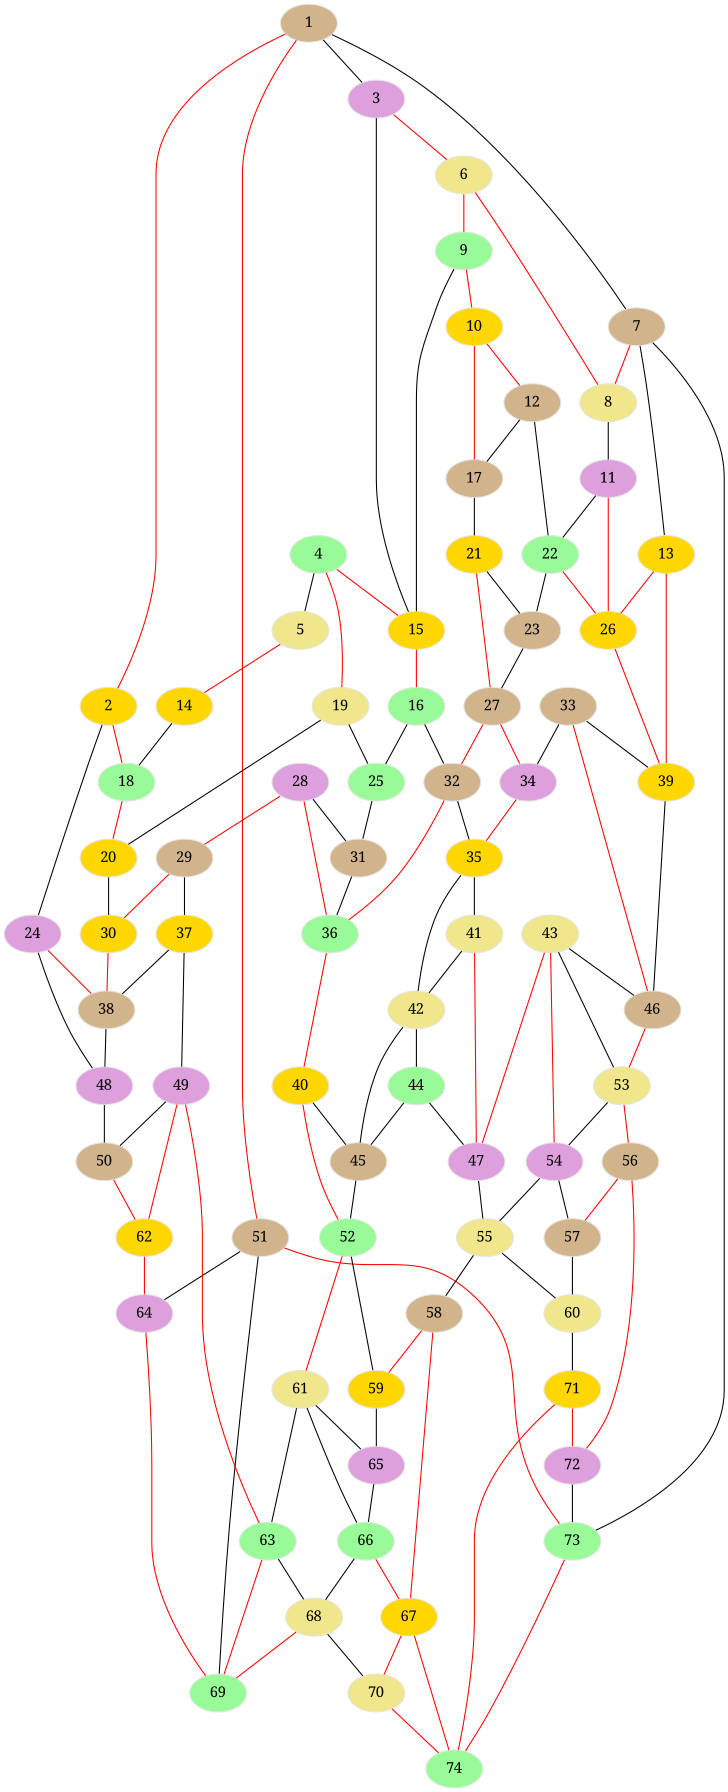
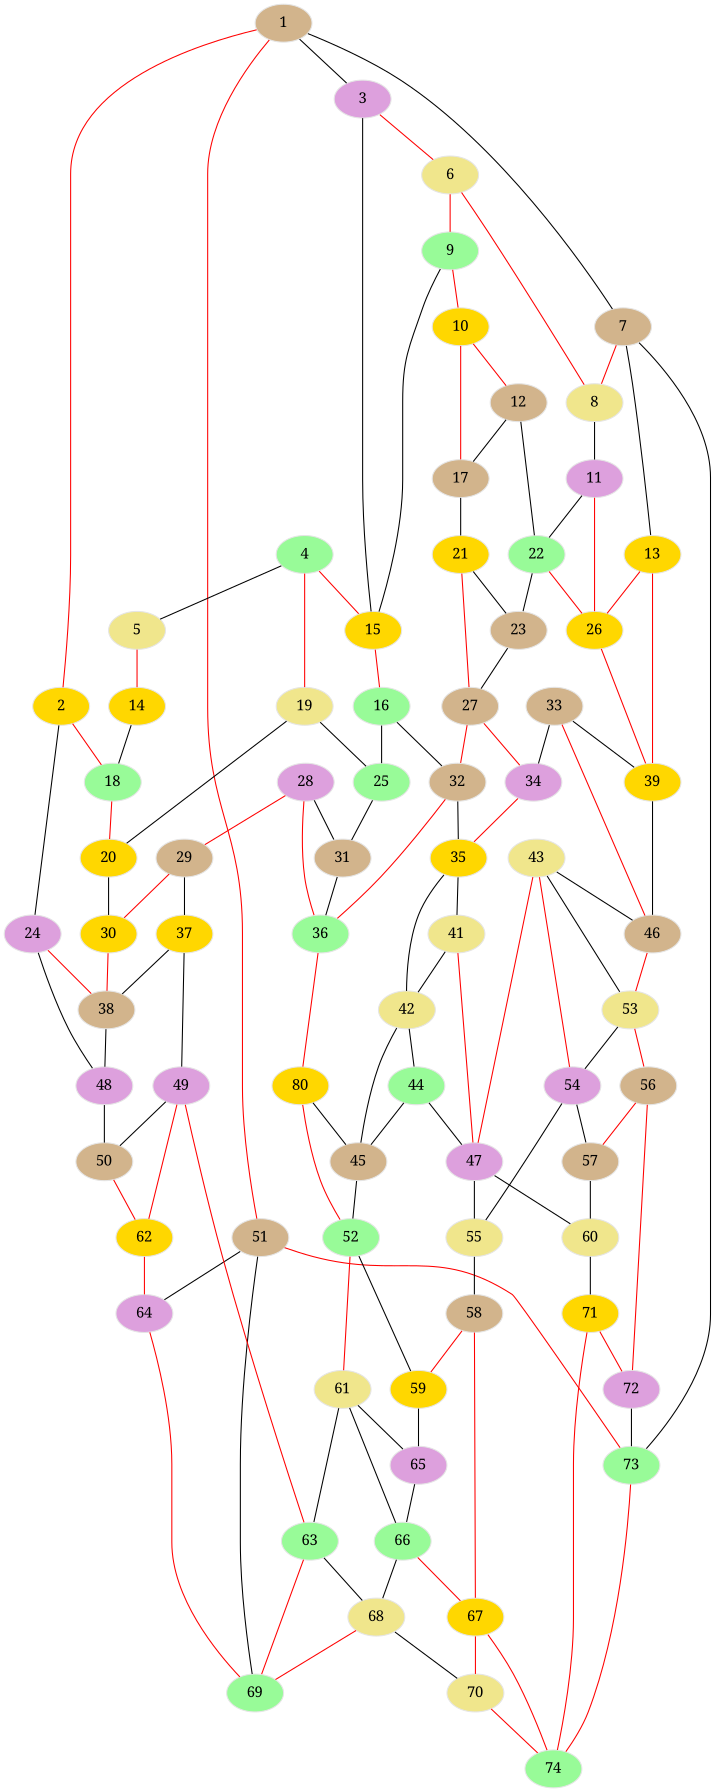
(300, 1086) -> (300, 1086)
(529, 1276) -> (532, 1200)
